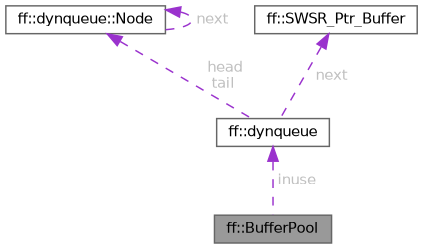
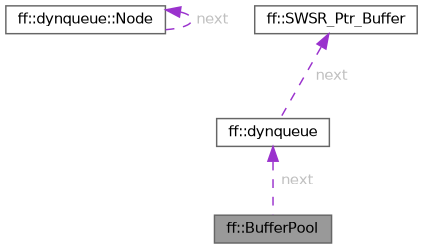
(186, 80) -> none
(295, 181) -> (295, 181)
